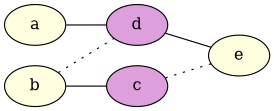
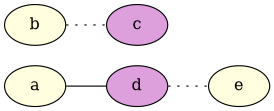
(188, 40) -> (188, 86)
(86, 56) -> none
(188, 71) -> none
(86, 86) -> (86, 25)
